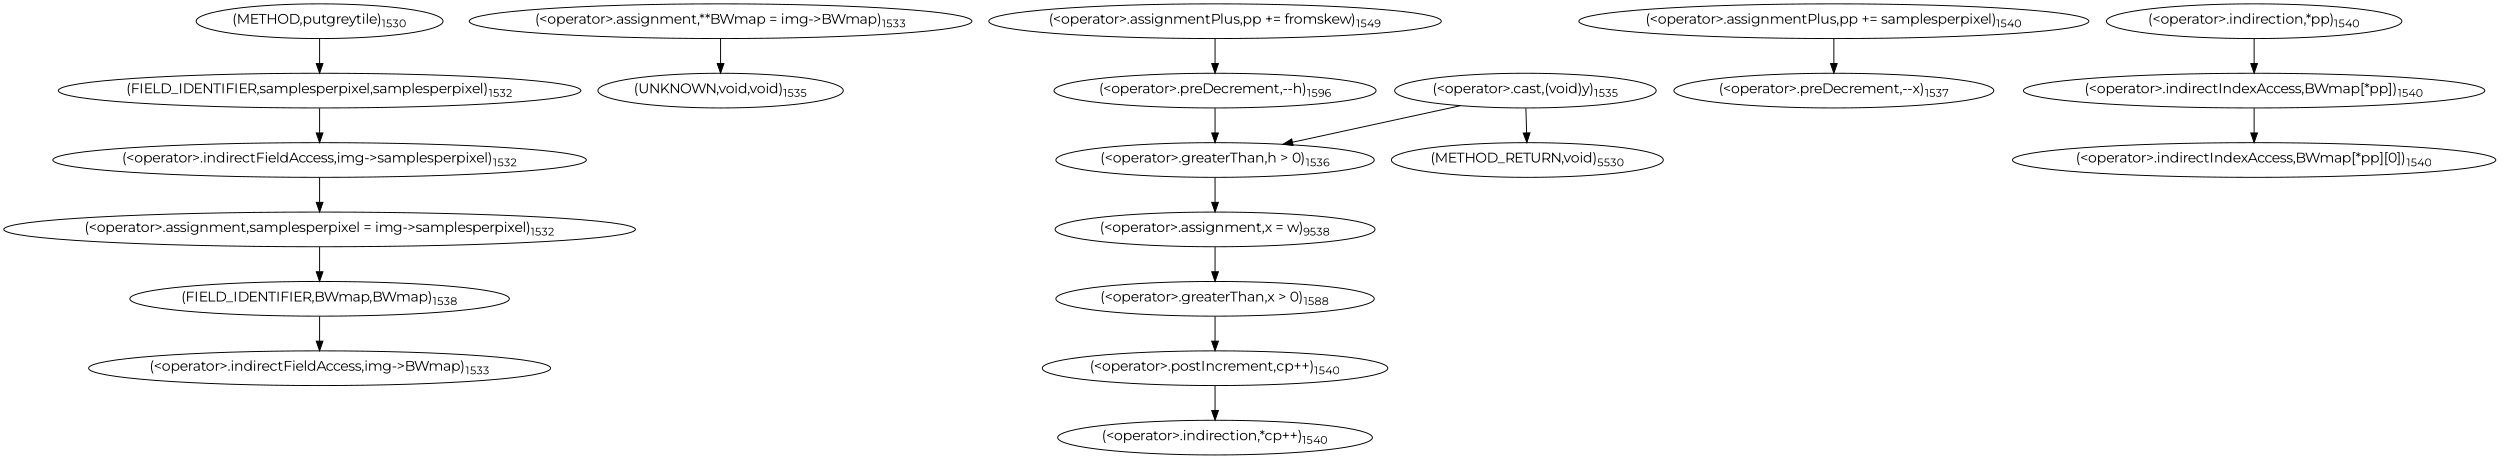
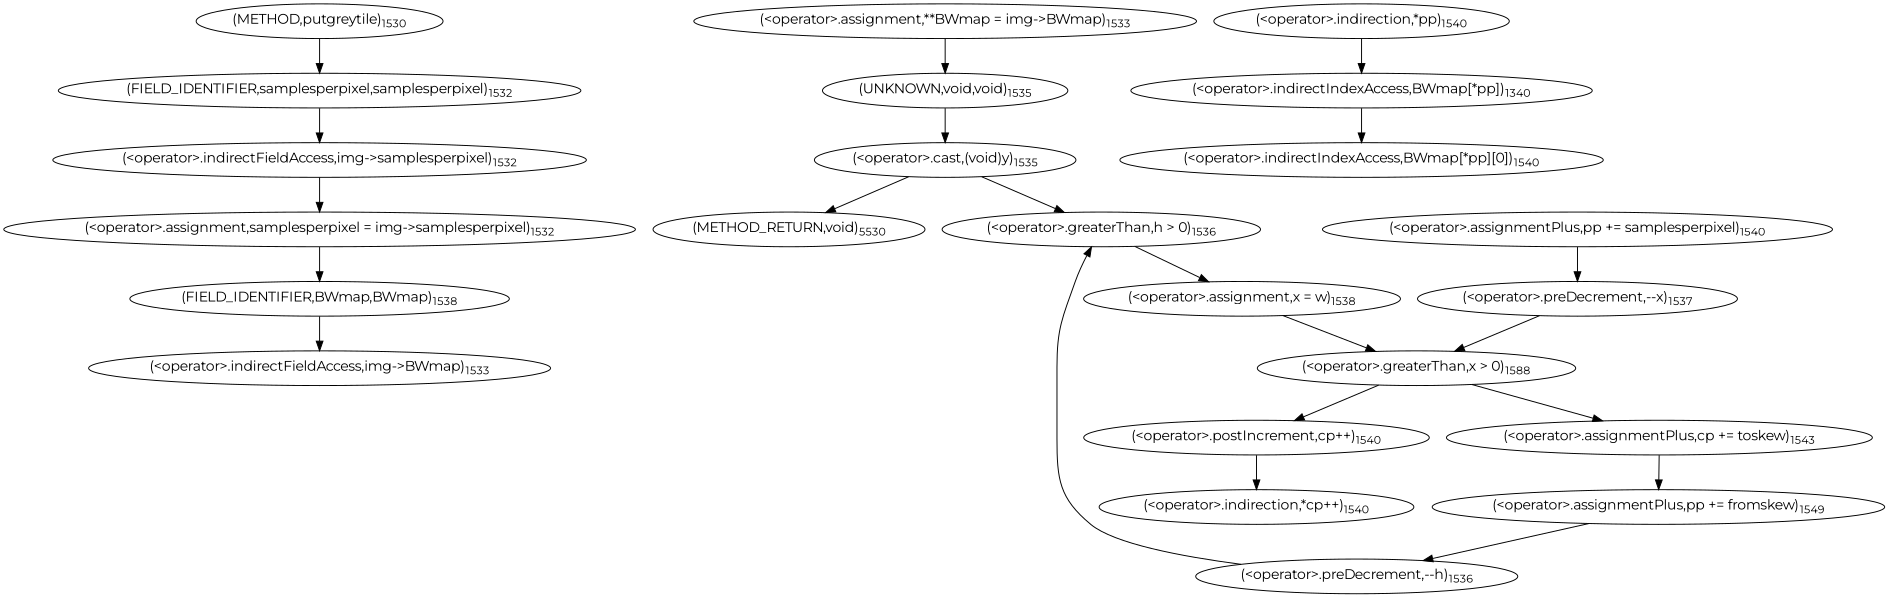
(1319, 89) -> (1461, 575)
(2411, 89) -> (1518, 89)
none -> (945, 121)
(1317, 228) -> (1344, 297)
none -> (1501, 332)
none -> (1659, 438)
